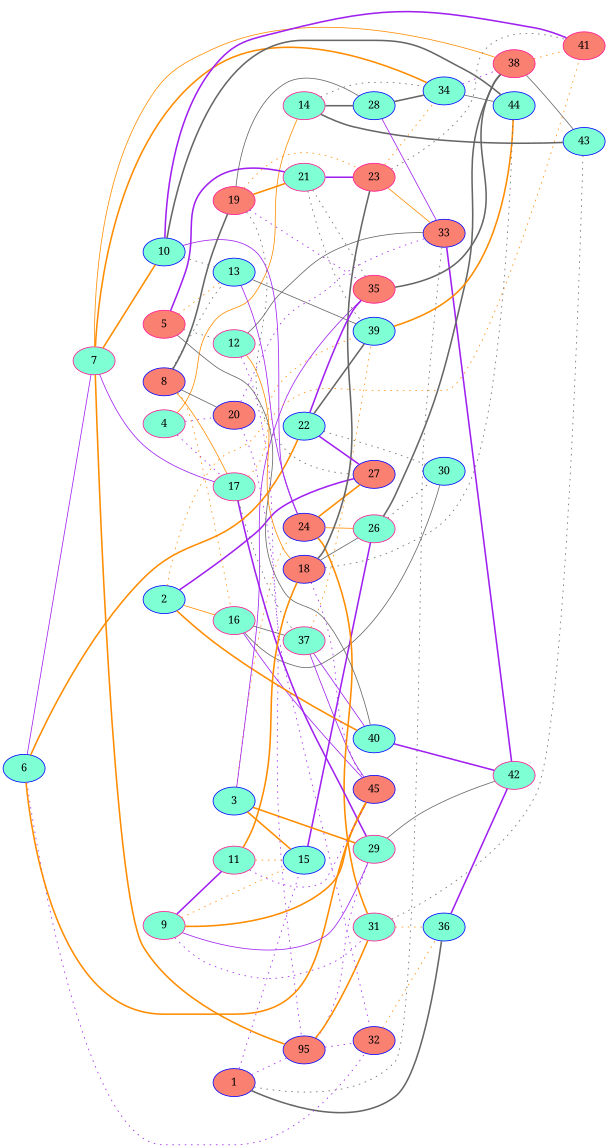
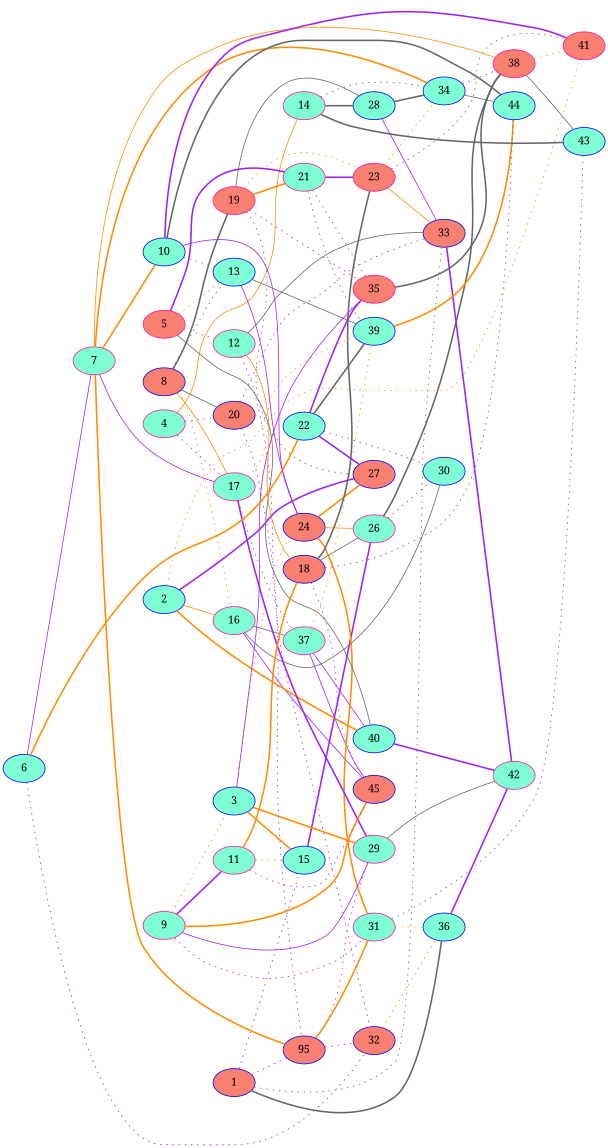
(234, 893) -> (199, 863)
(188, 1014) -> none
